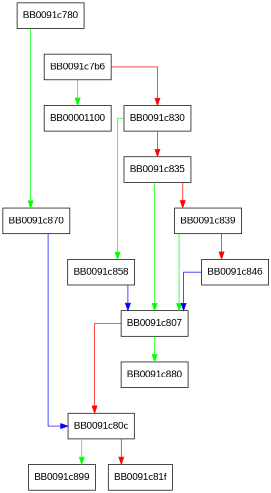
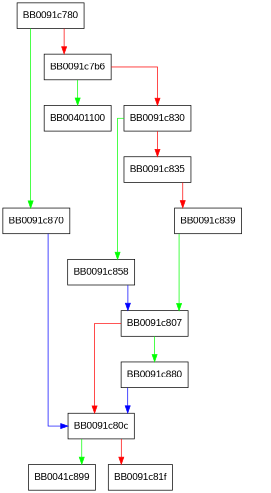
none -> (64, 38)
(78, 118) -> (78, 118)
(155, 243) -> none
(235, 272) -> none
none -> (128, 397)
(62, 477) -> (62, 477)
